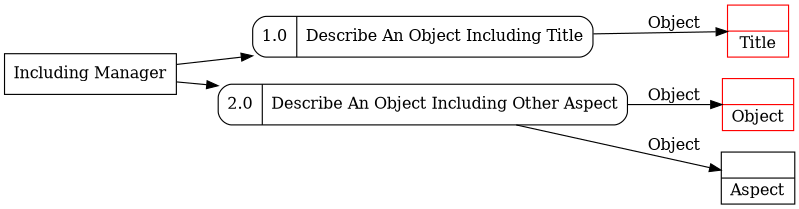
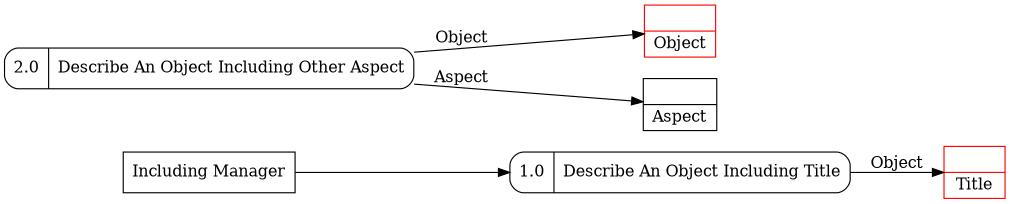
(192, 83) -> none
(674, 146) -> (462, 78)
